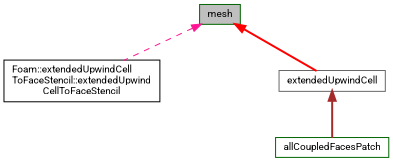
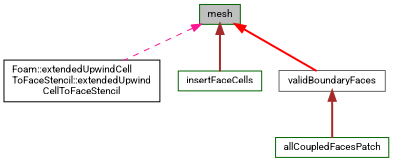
none -> (220, 81)
(332, 81) -> (332, 81)
